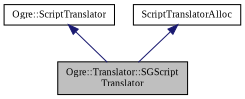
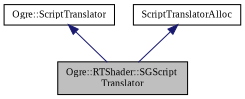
(123, 78) -> (123, 78)
